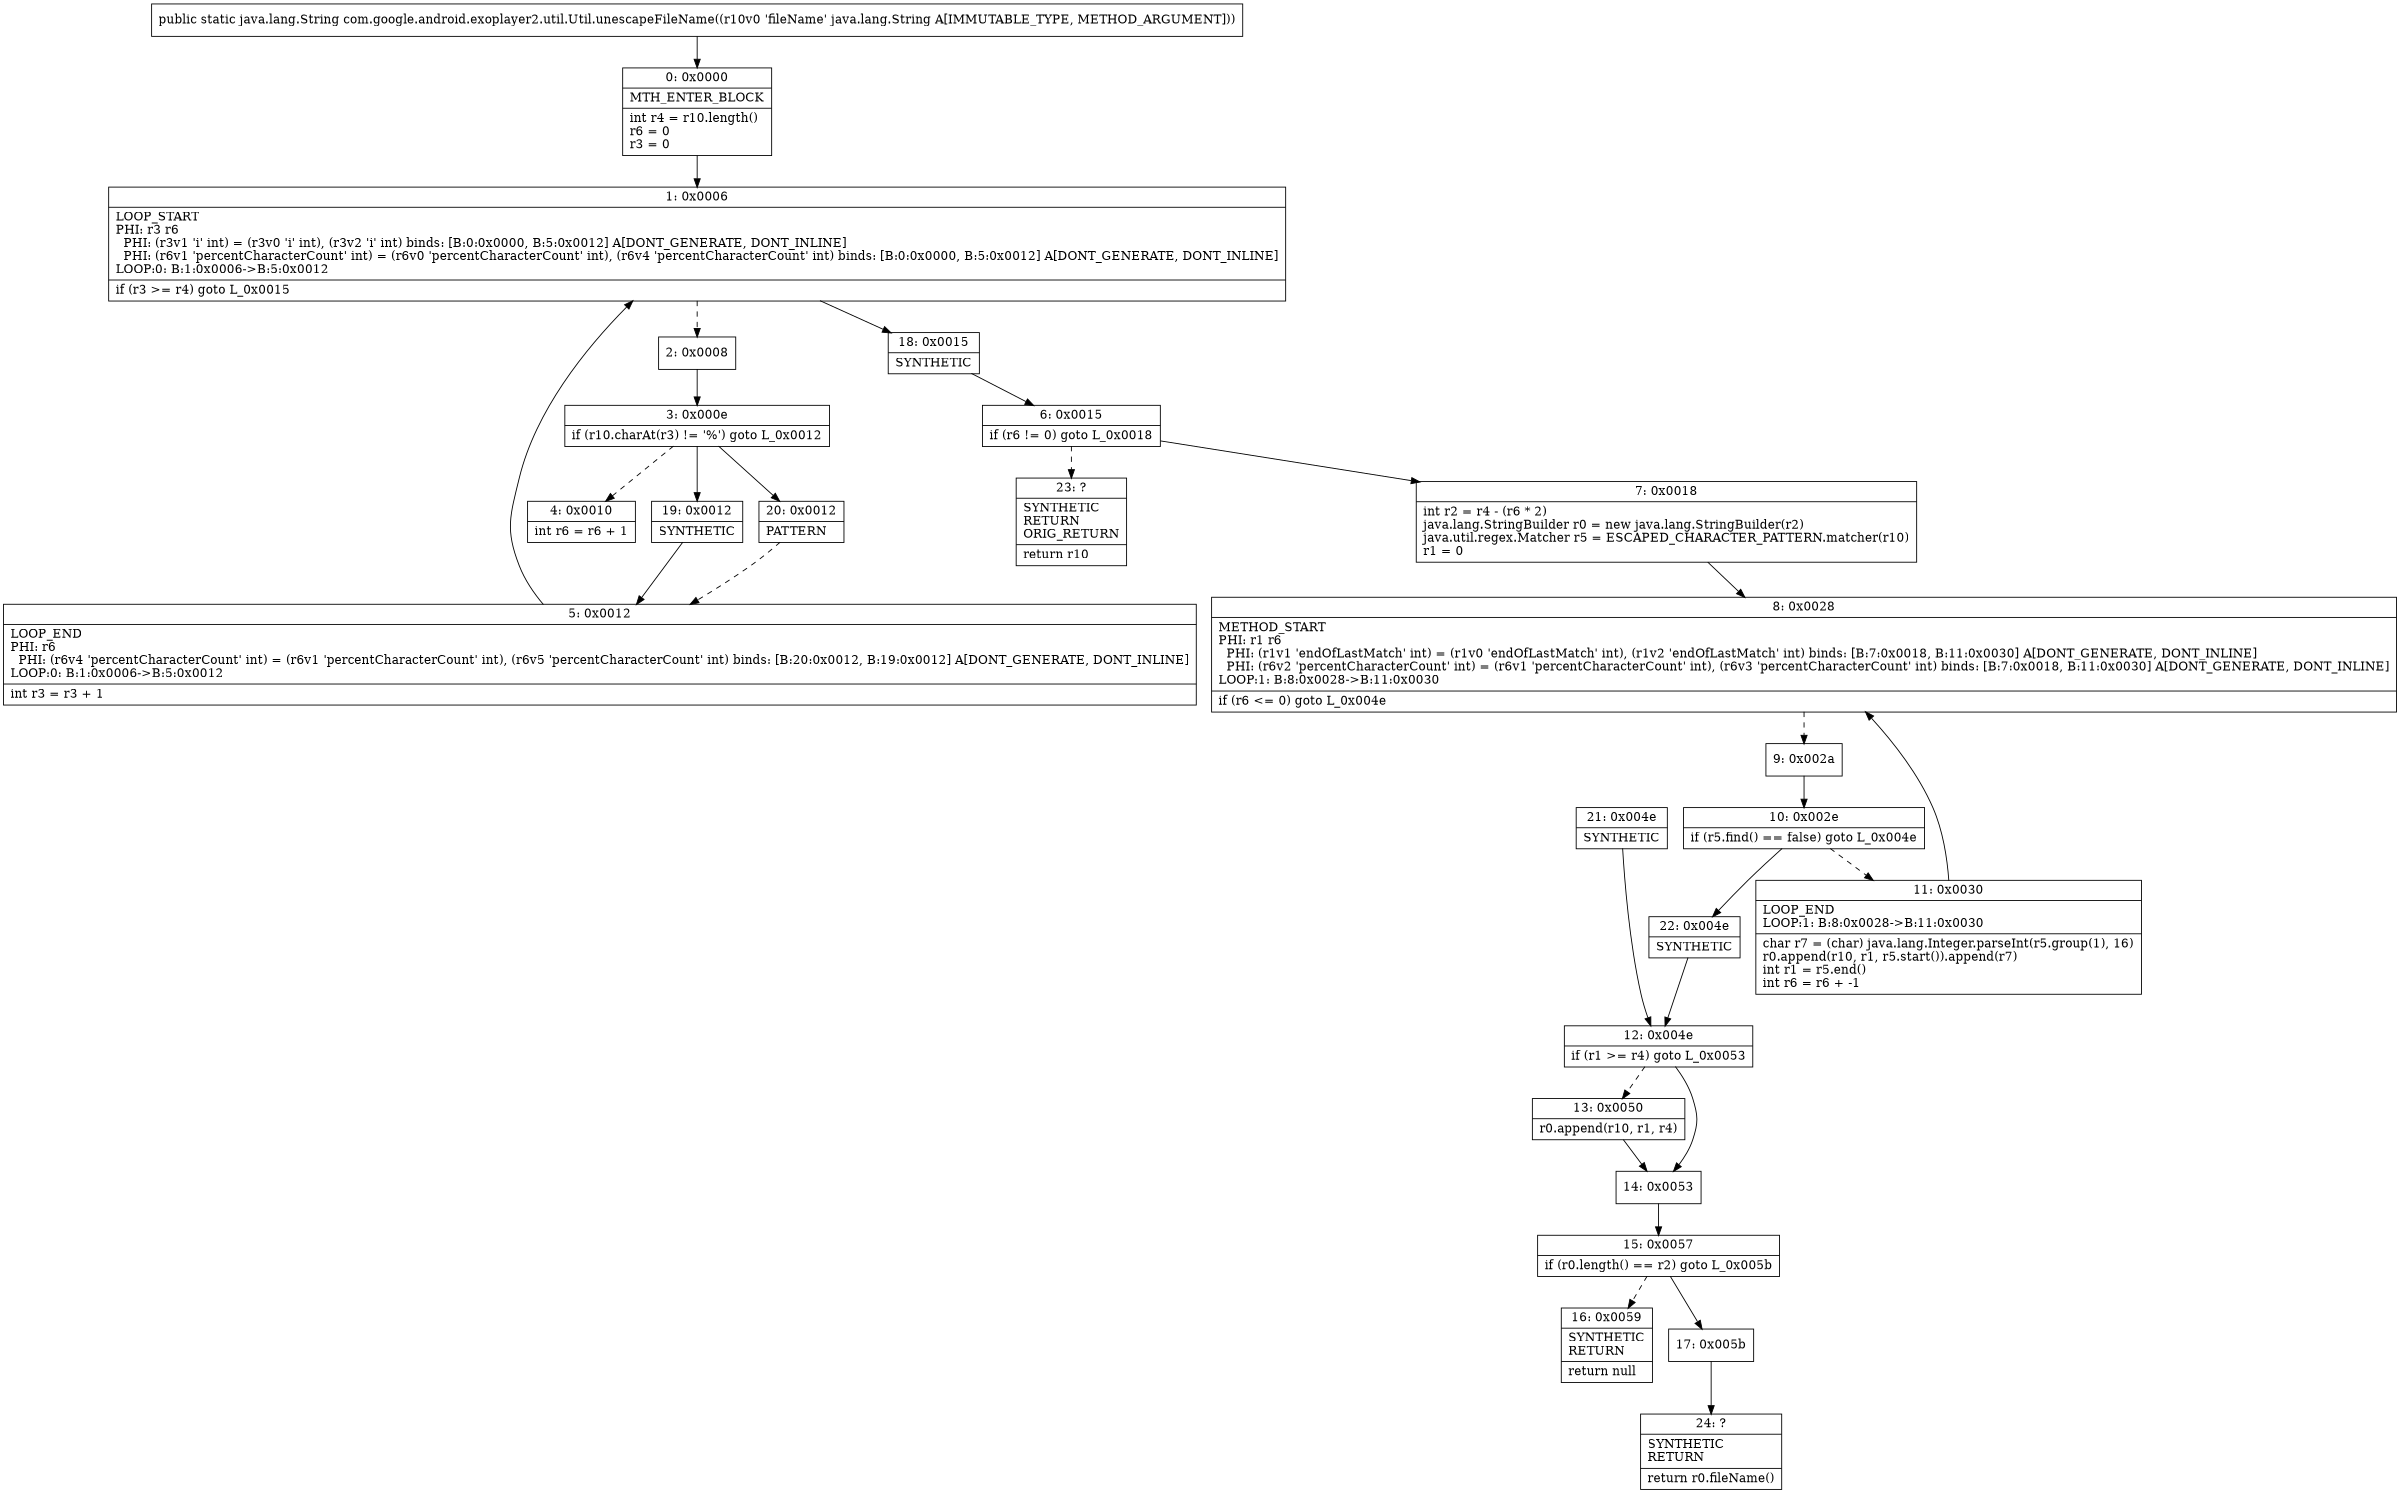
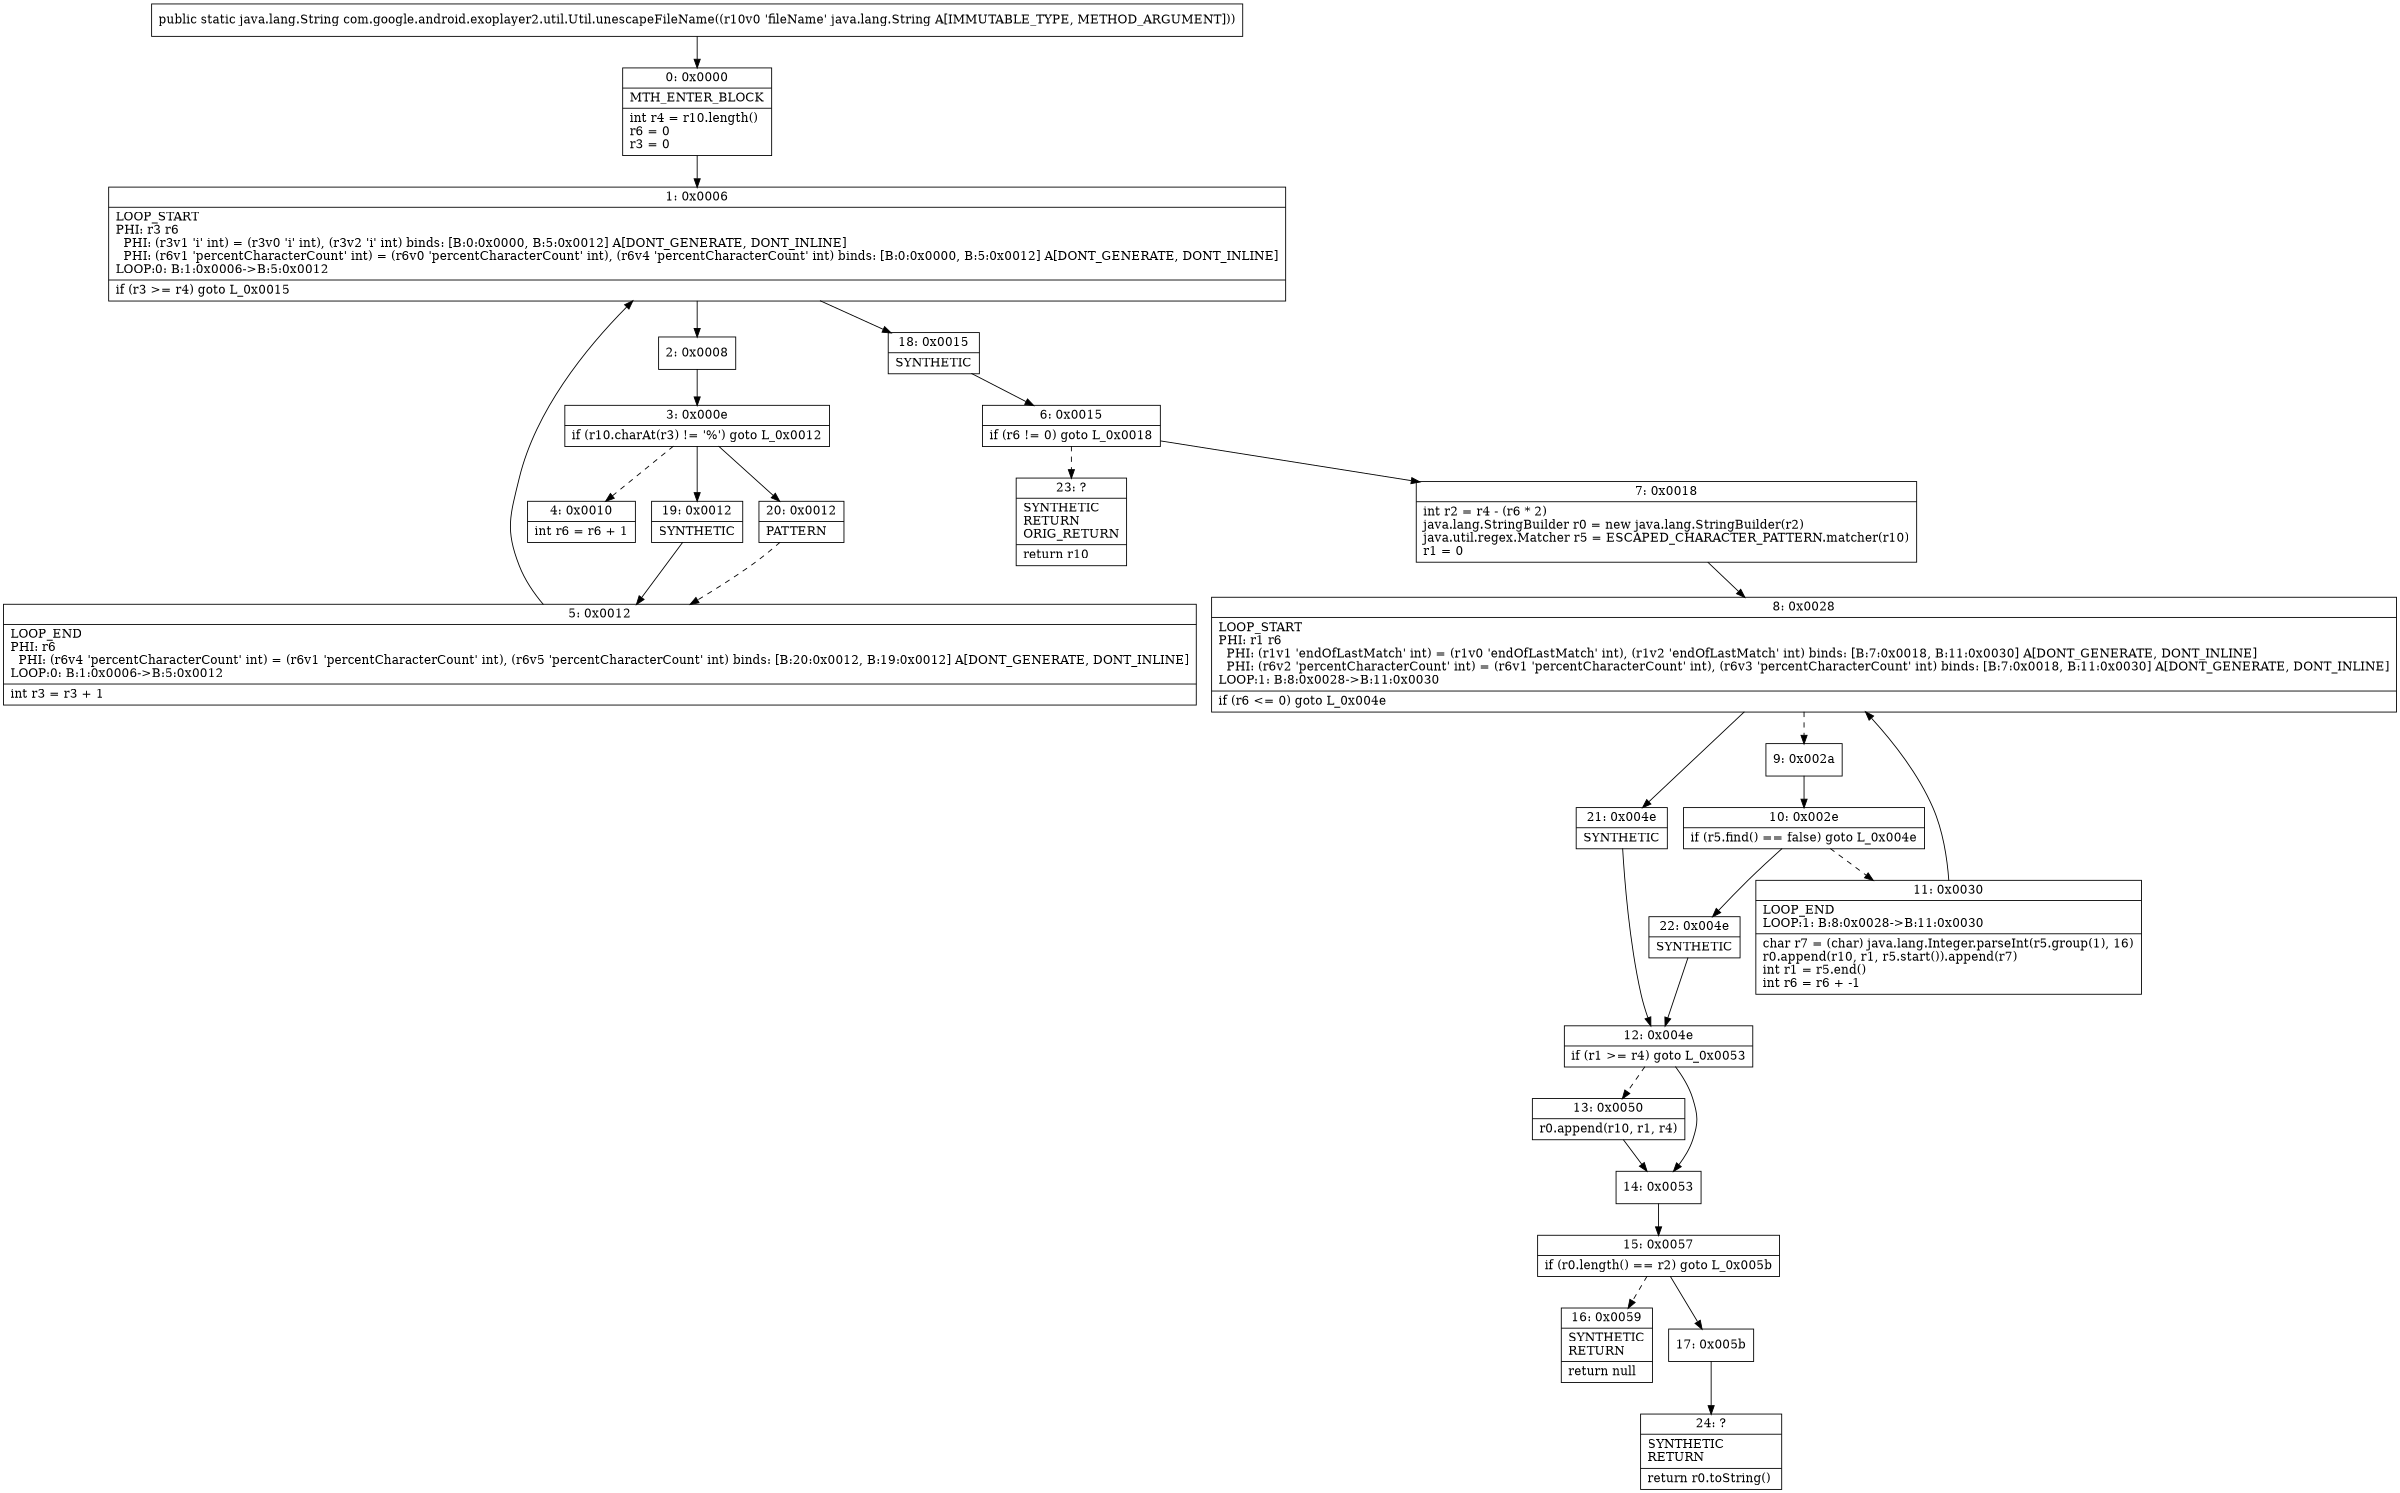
(697, 315) -> (697, 315)
(1273, 627) -> (1261, 627)
none -> (1697, 757)
(1711, 1478) -> (1709, 1478)
